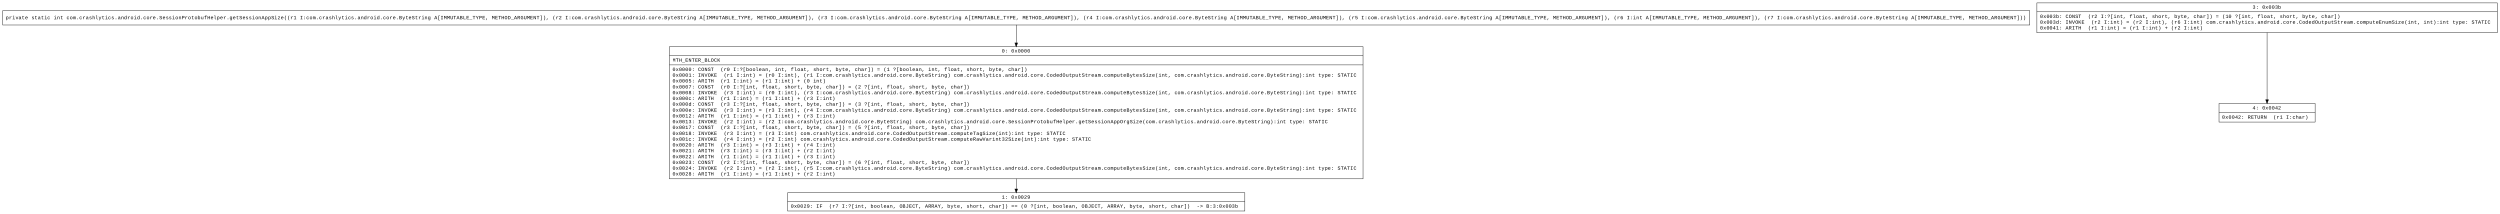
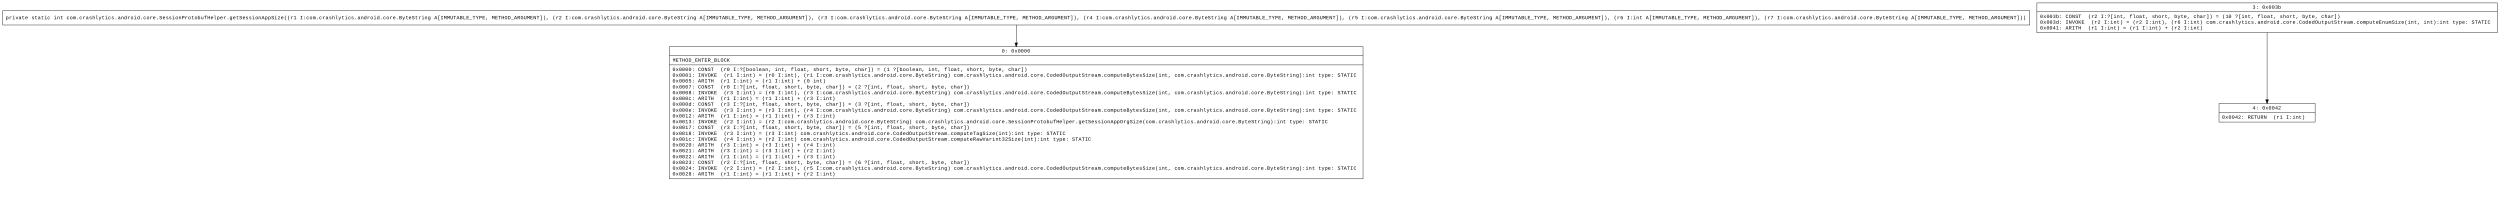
(697, 60) -> (701, 60)
(2267, 117) -> (2265, 117)
(1016, 202) -> none
